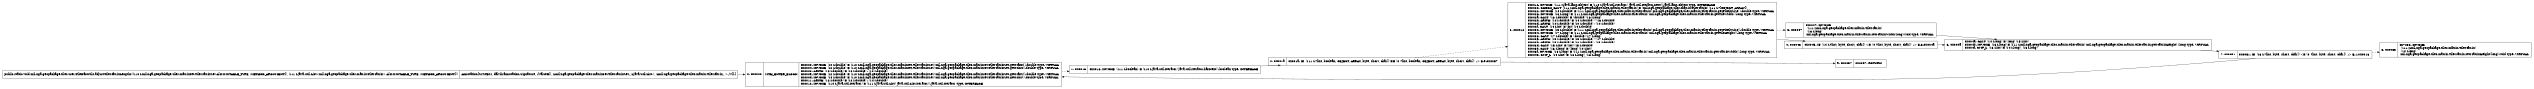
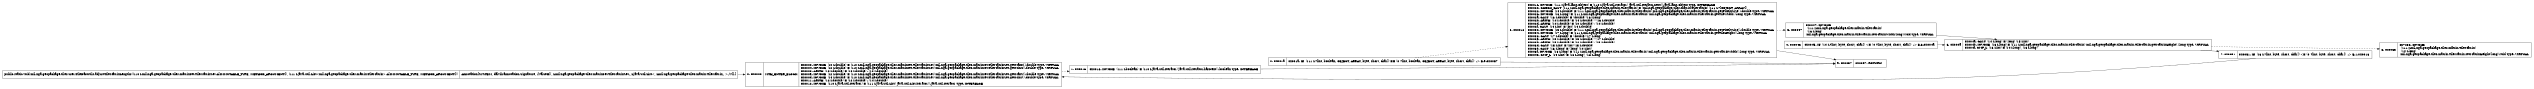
(1790, 40) -> (1805, 55)
(2375, 52) -> (2294, 48)
(1270, 66) -> (1547, 67)
